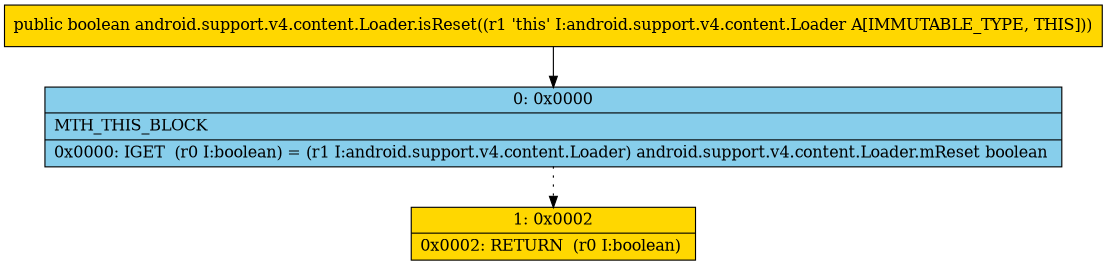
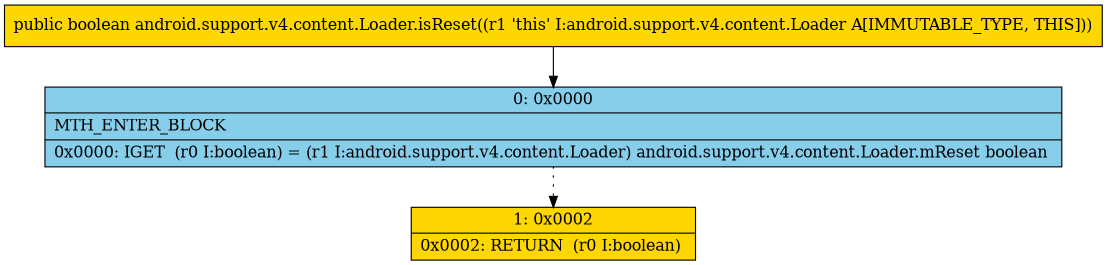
(131, 126) -> (140, 126)
